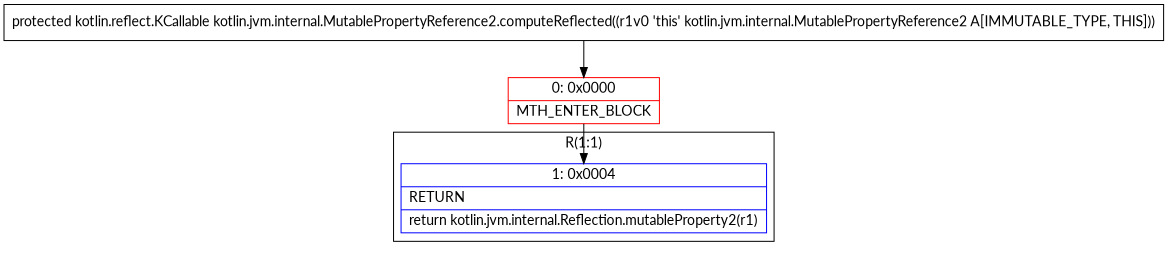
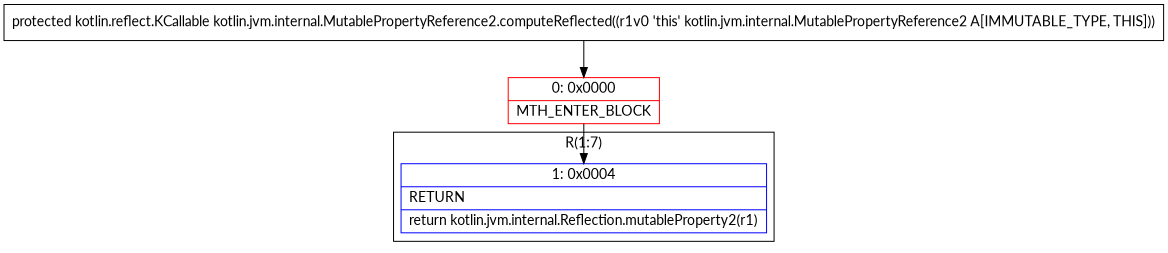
(584, 144) -> (584, 144)
